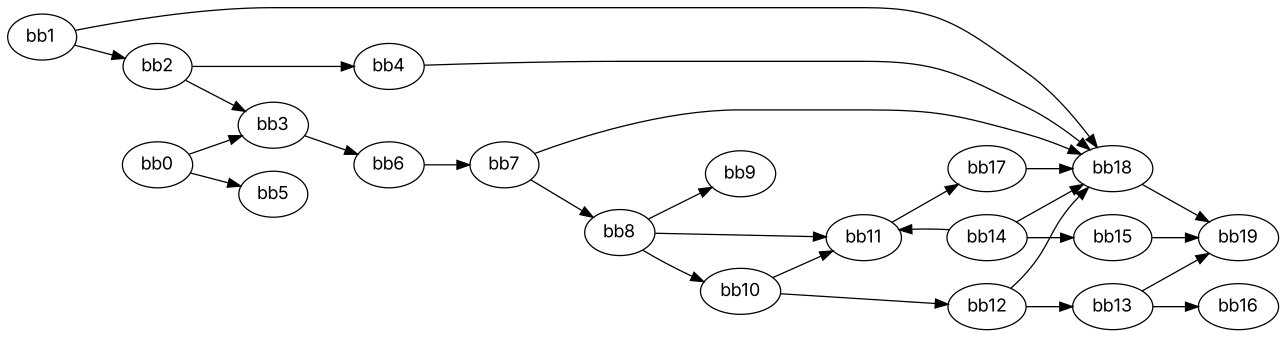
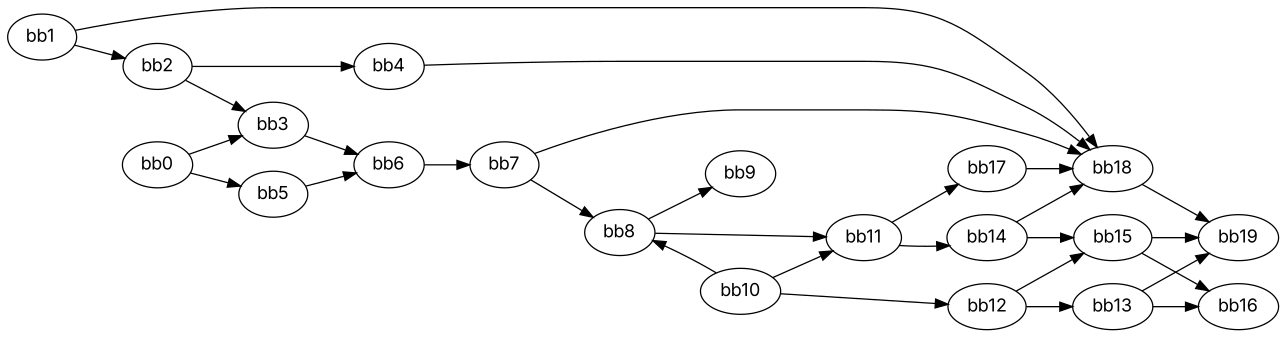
none -> (325, 181)
(931, 229) -> (918, 246)
(1045, 246) -> (1044, 275)
(667, 264) -> (691, 259)
none -> (1167, 267)
